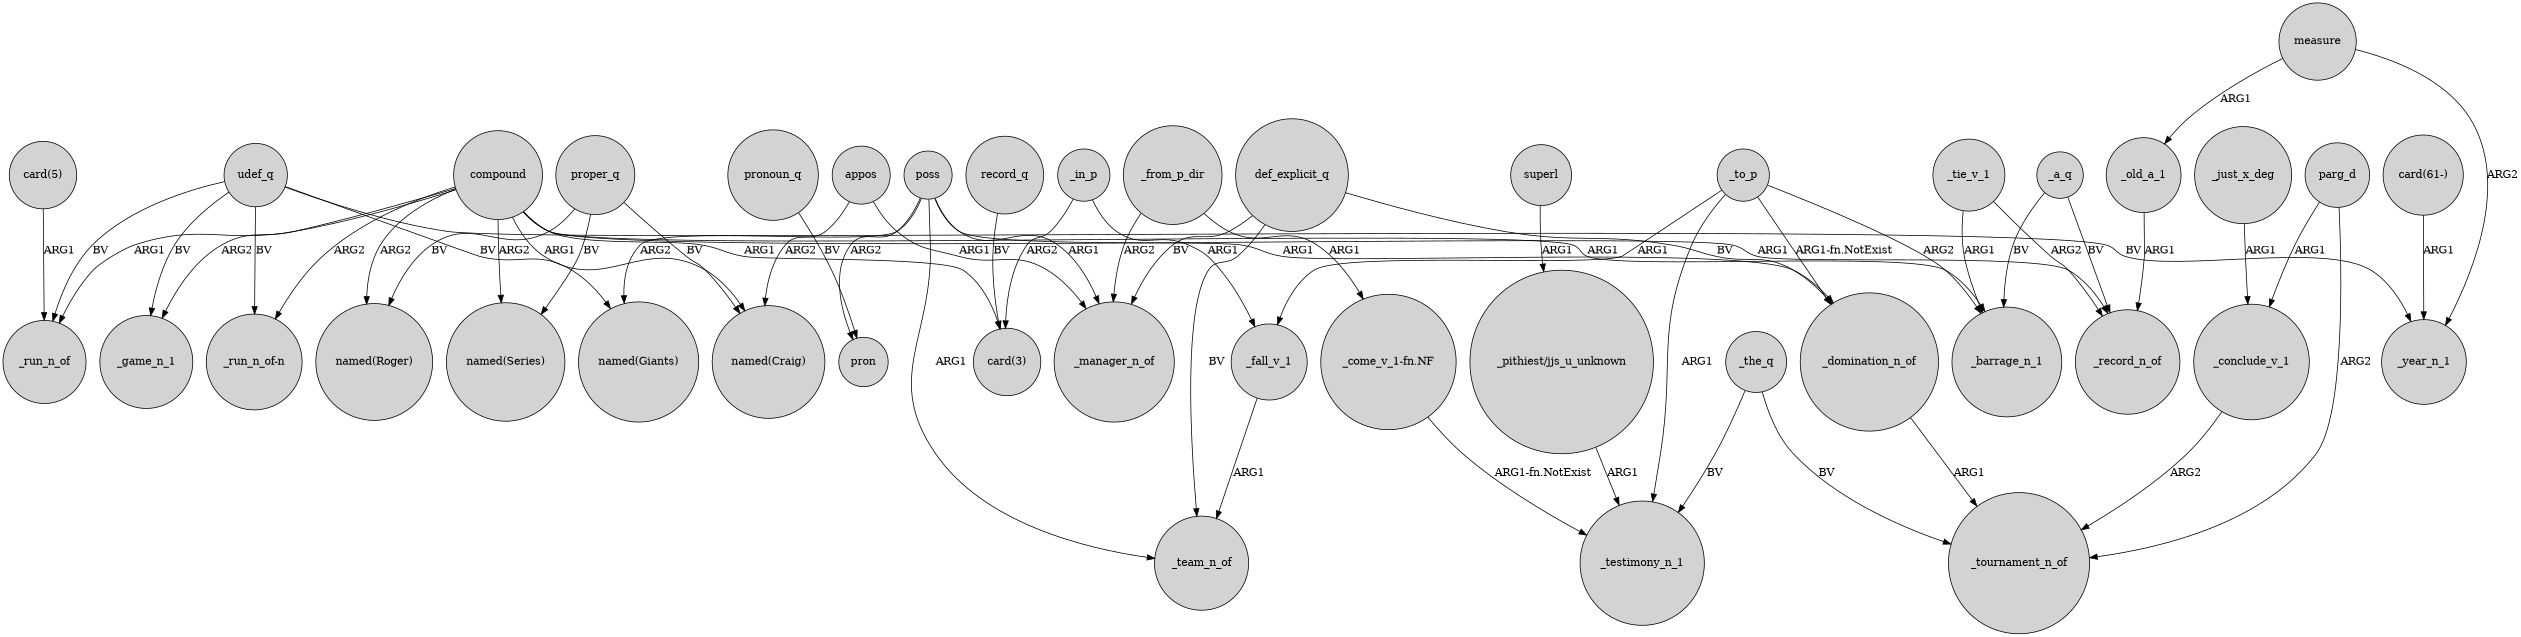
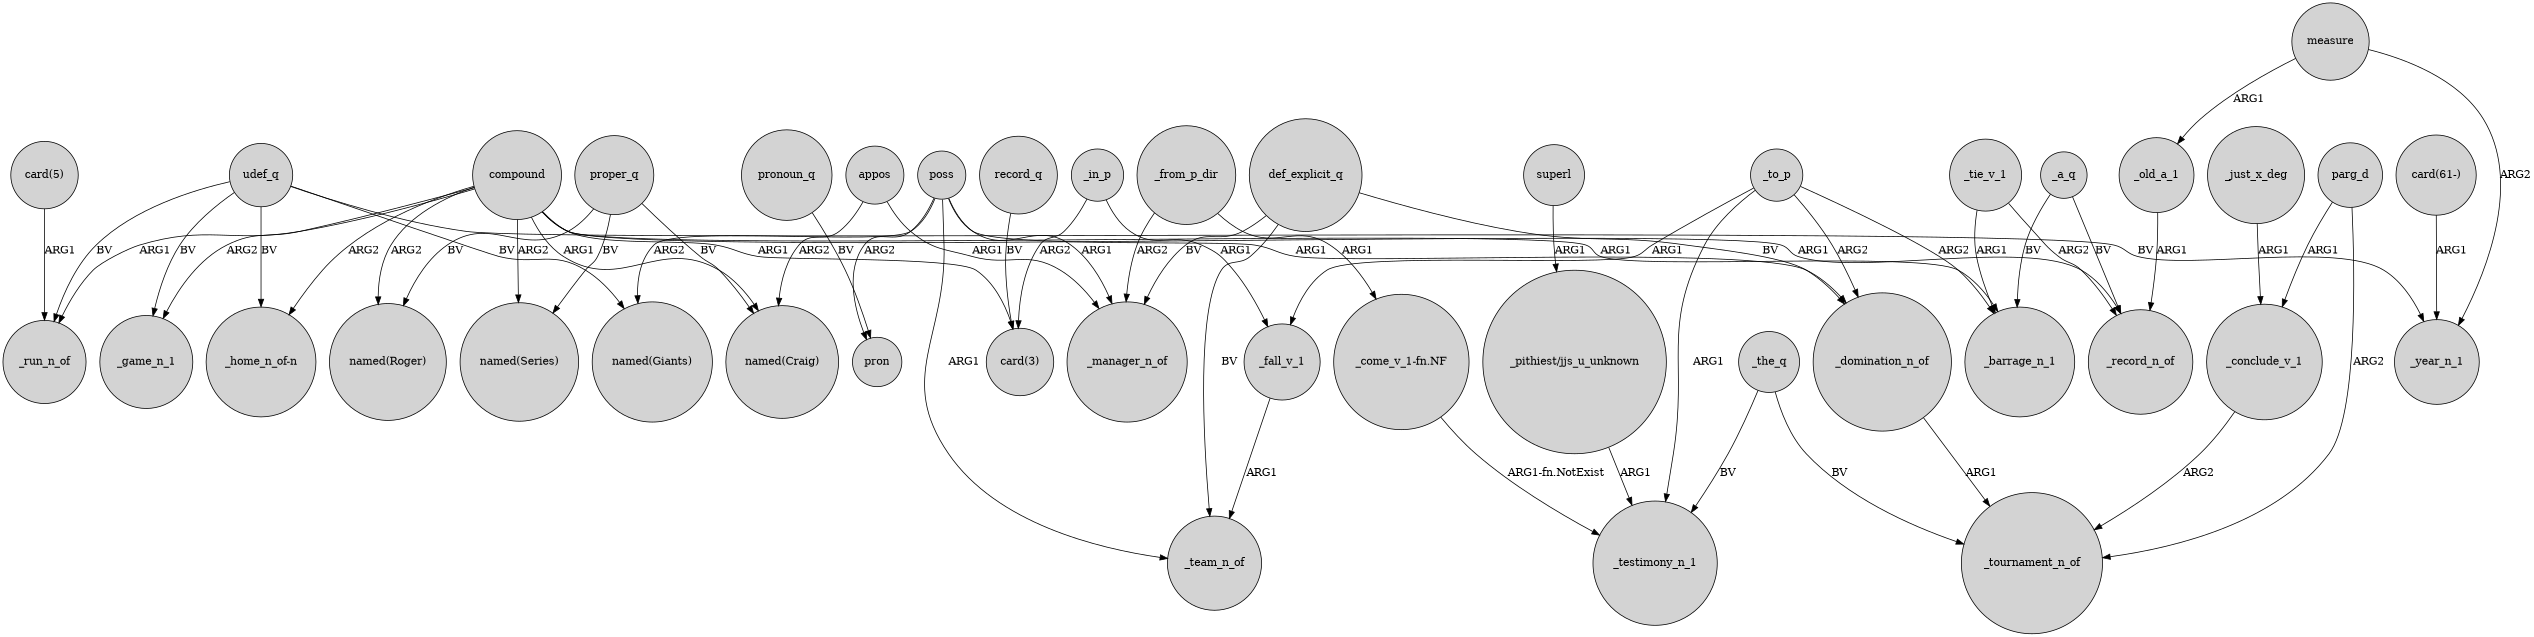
(1844, 251) -> (1853, 251)
(254, 362) -> (261, 362)
